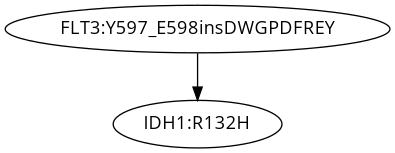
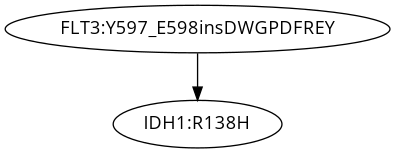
(198, 124) -> (198, 124)
